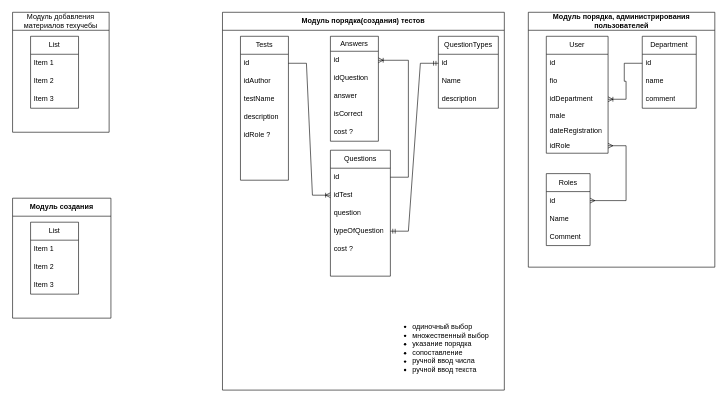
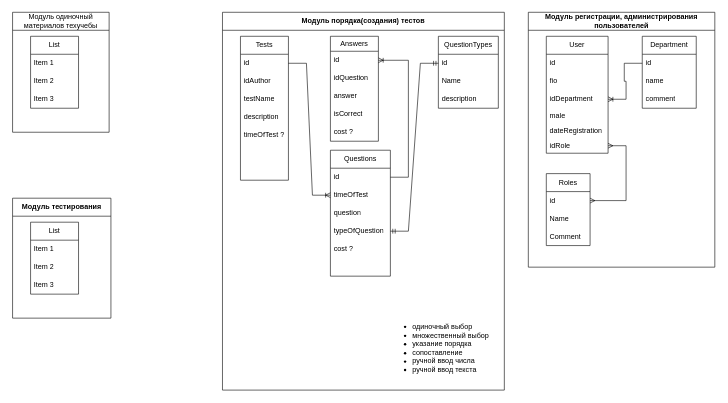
(61, 21) -> (61, 21)
(622, 21) -> (622, 21)
(257, 135) -> (265, 135)
(345, 195) -> (353, 195)
(62, 207) -> (62, 207)
